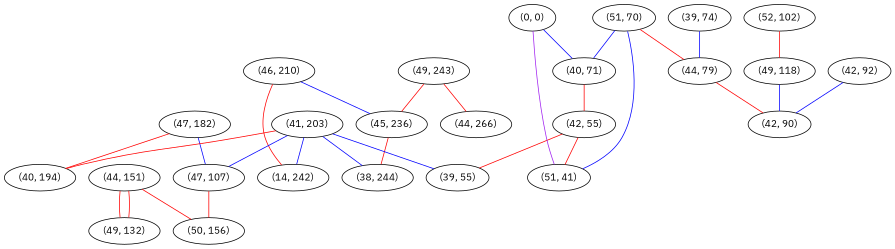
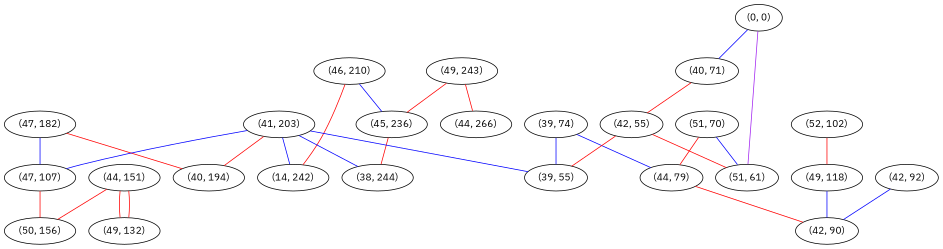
(604, 44) -> none
none -> (556, 151)
(559, 178) -> (747, 178)
